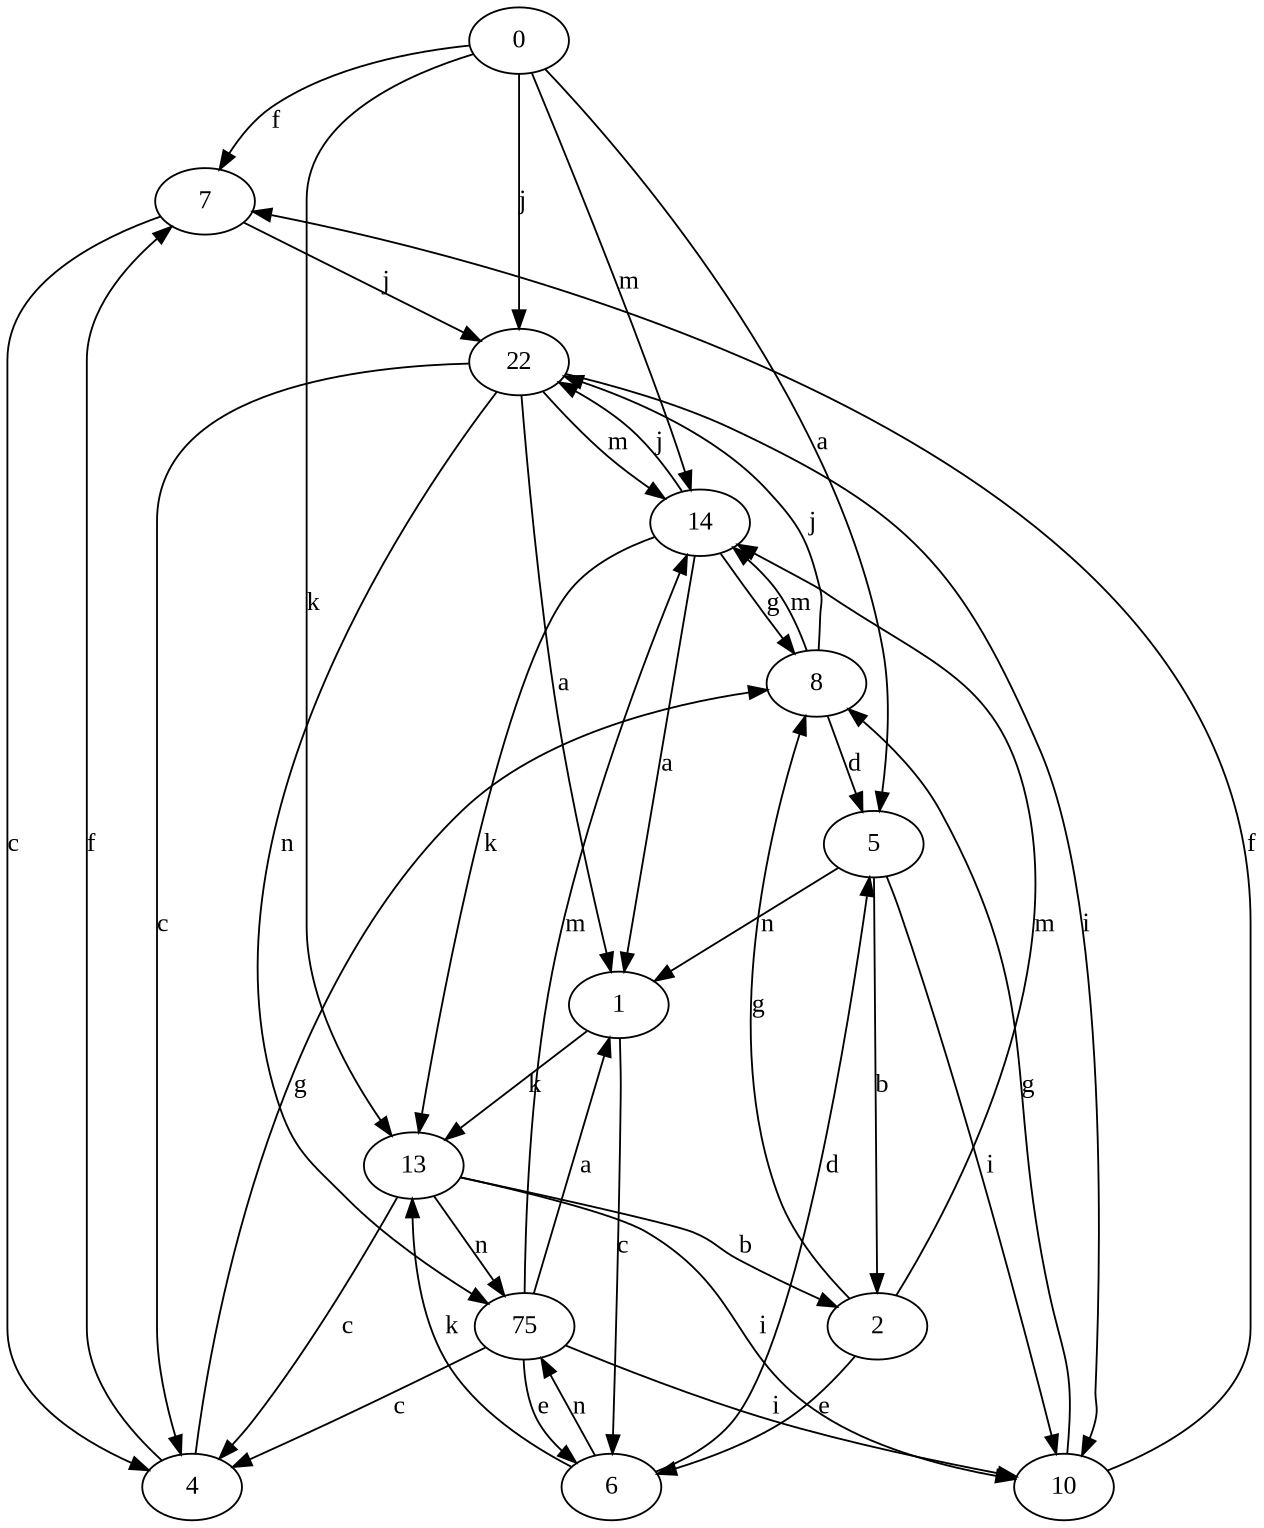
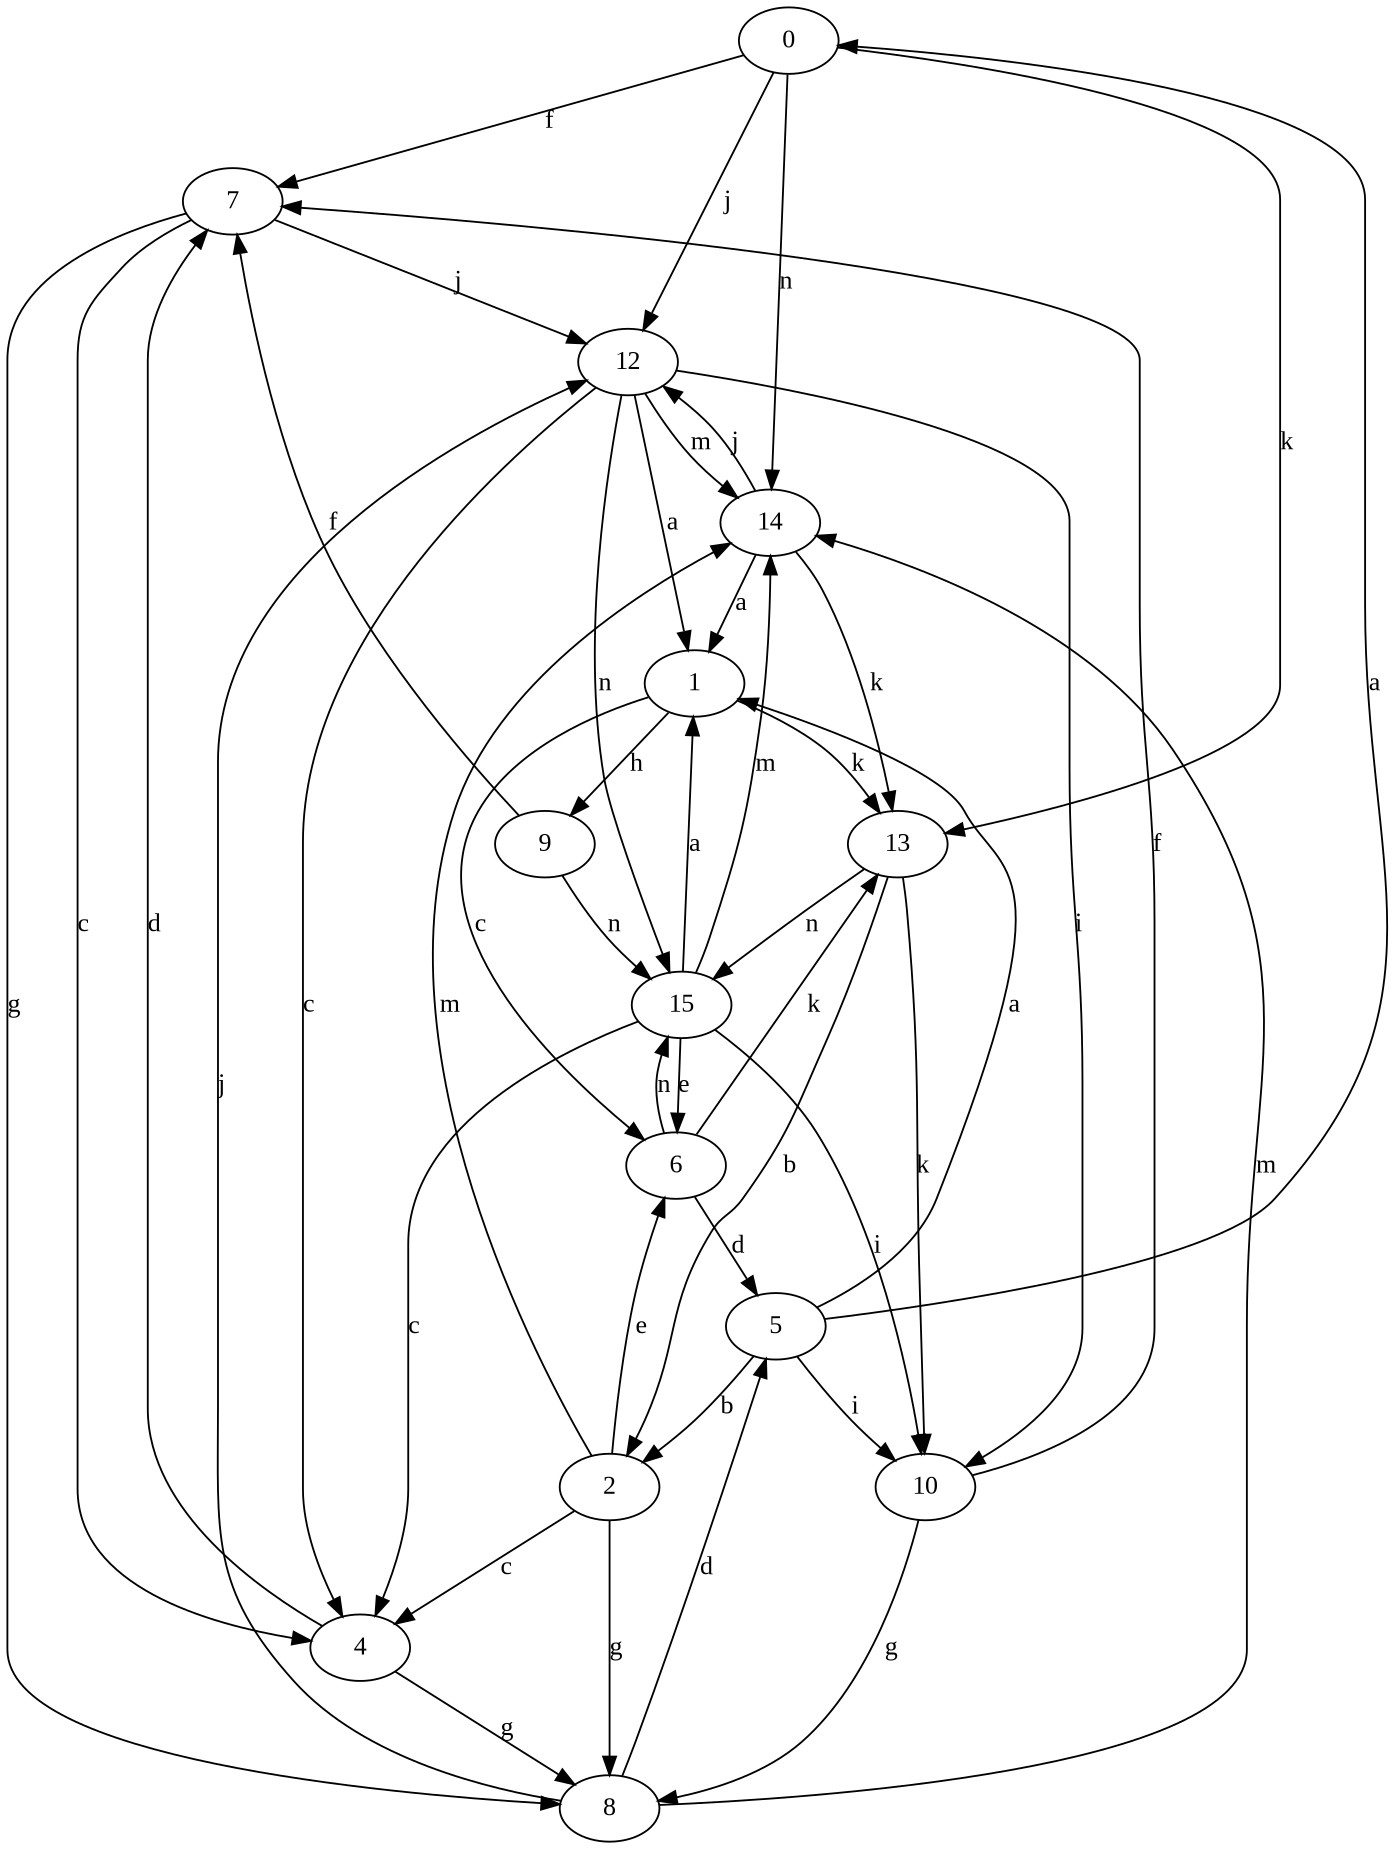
(630, 282) -> (786, 282)
(519, 362) -> (628, 362)
(789, 399) -> (1368, 674)
(751, 596) -> (7, 1170)
(91, 844) -> (154, 925)
none -> (545, 844)
(768, 925) -> (1015, 1005)
(320, 1325) -> (493, 1562)
(525, 1326) -> (682, 1005)
(763, 1326) -> (923, 1166)
